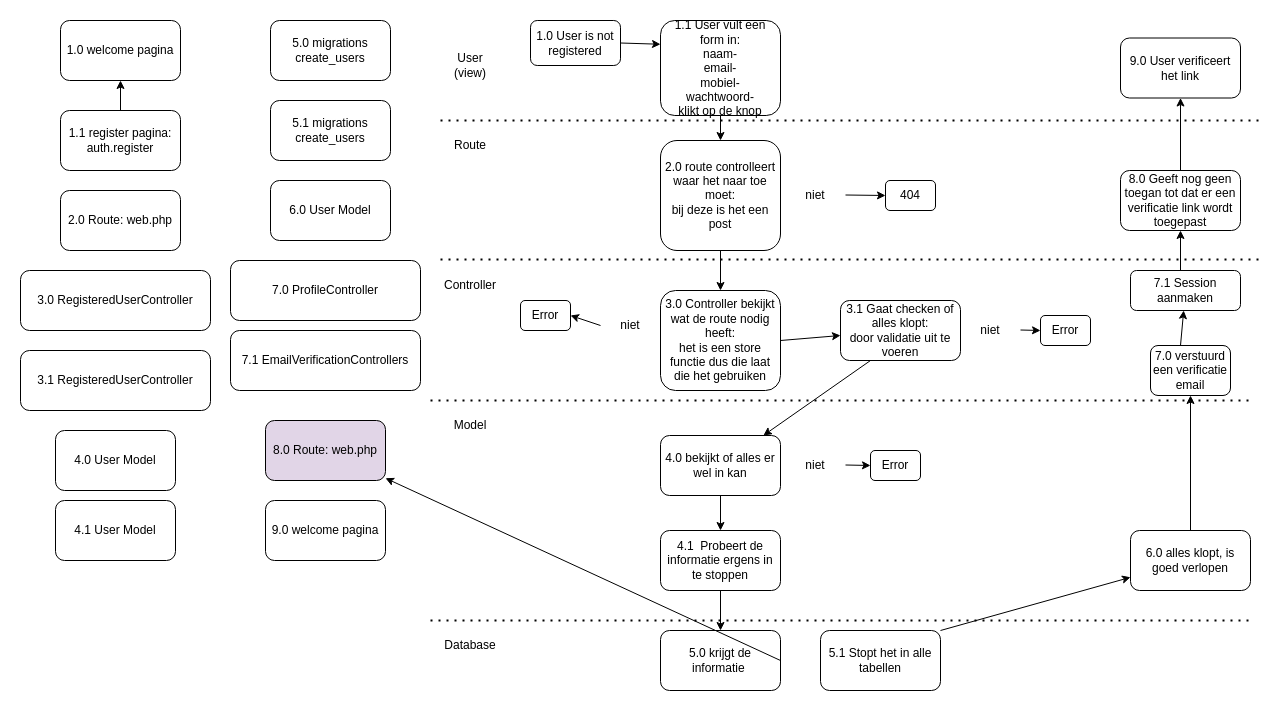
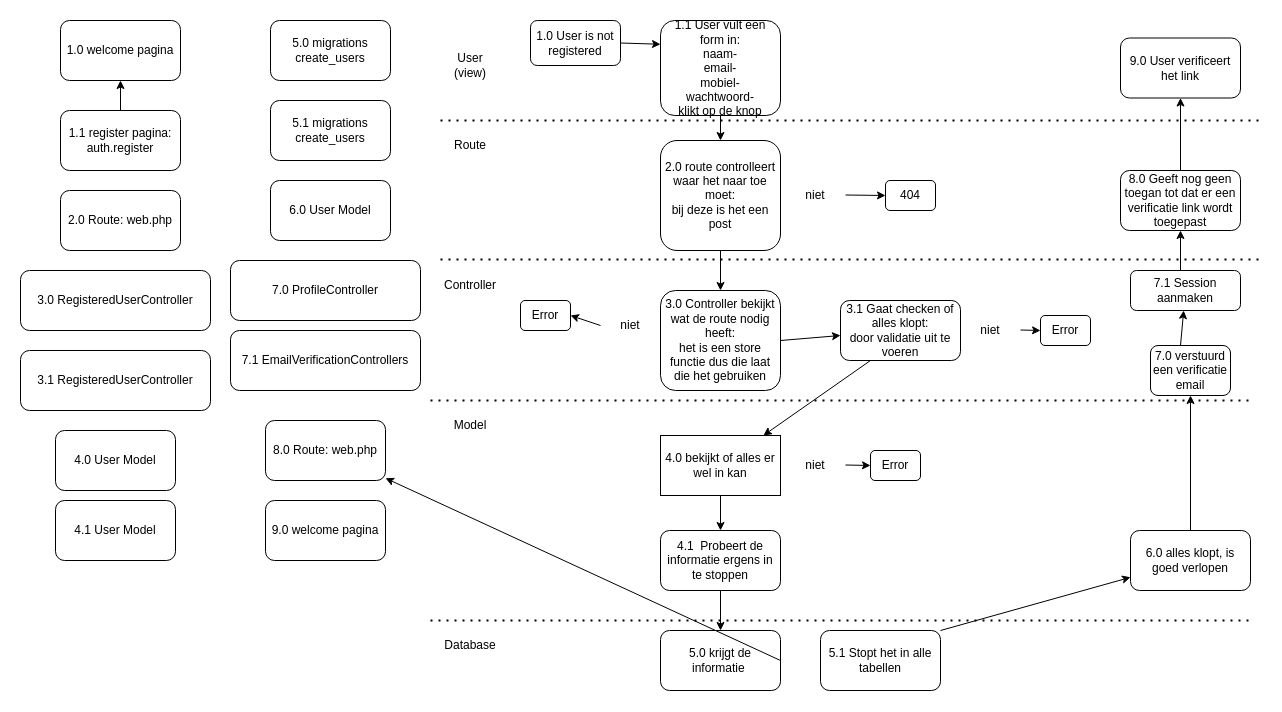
(326, 451) -> (326, 451)
(721, 466) -> (721, 466)
